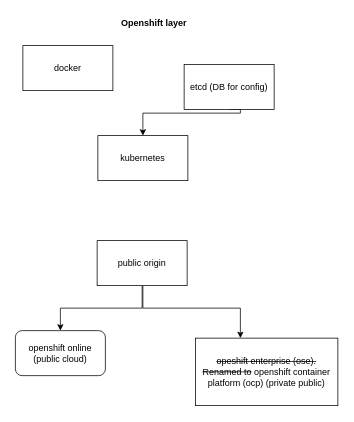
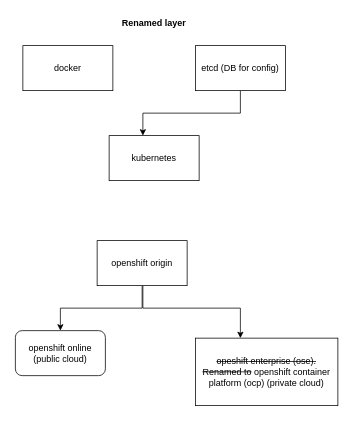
(154, 23) -> (154, 23)
(229, 87) -> (240, 68)
(143, 158) -> (154, 158)
(142, 263) -> (142, 263)
(267, 372) -> (267, 372)
